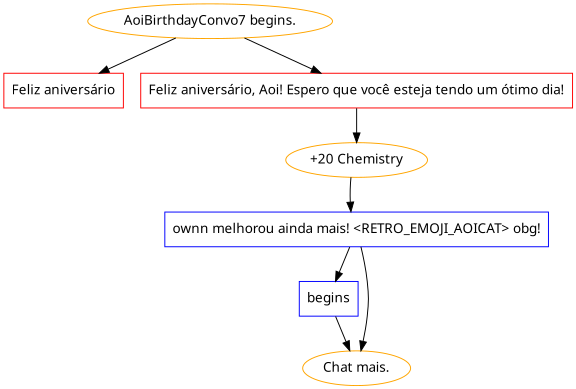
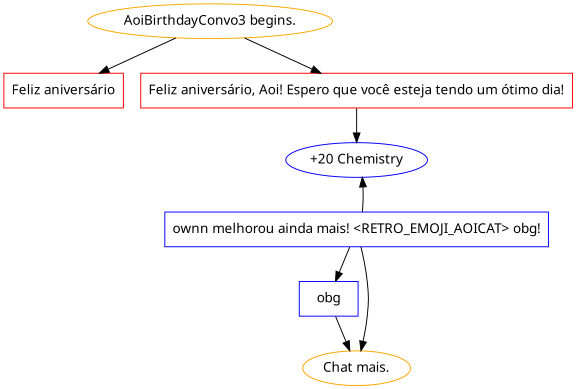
(210, 21) -> (210, 21)
(357, 160) -> (357, 160)
(350, 190) -> (363, 199)
(329, 299) -> (329, 299)
